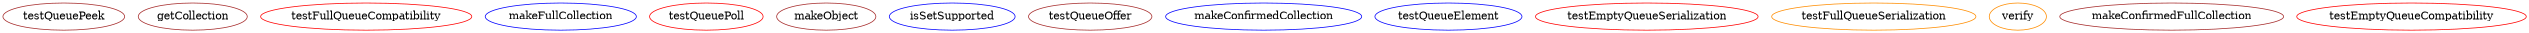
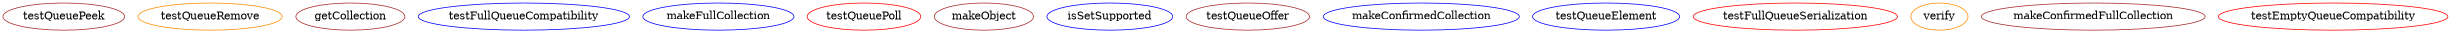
none -> (210, 17)
(366, 17) -> (524, 17)
(1647, 17) -> none
(1874, 17) -> (1795, 17)
